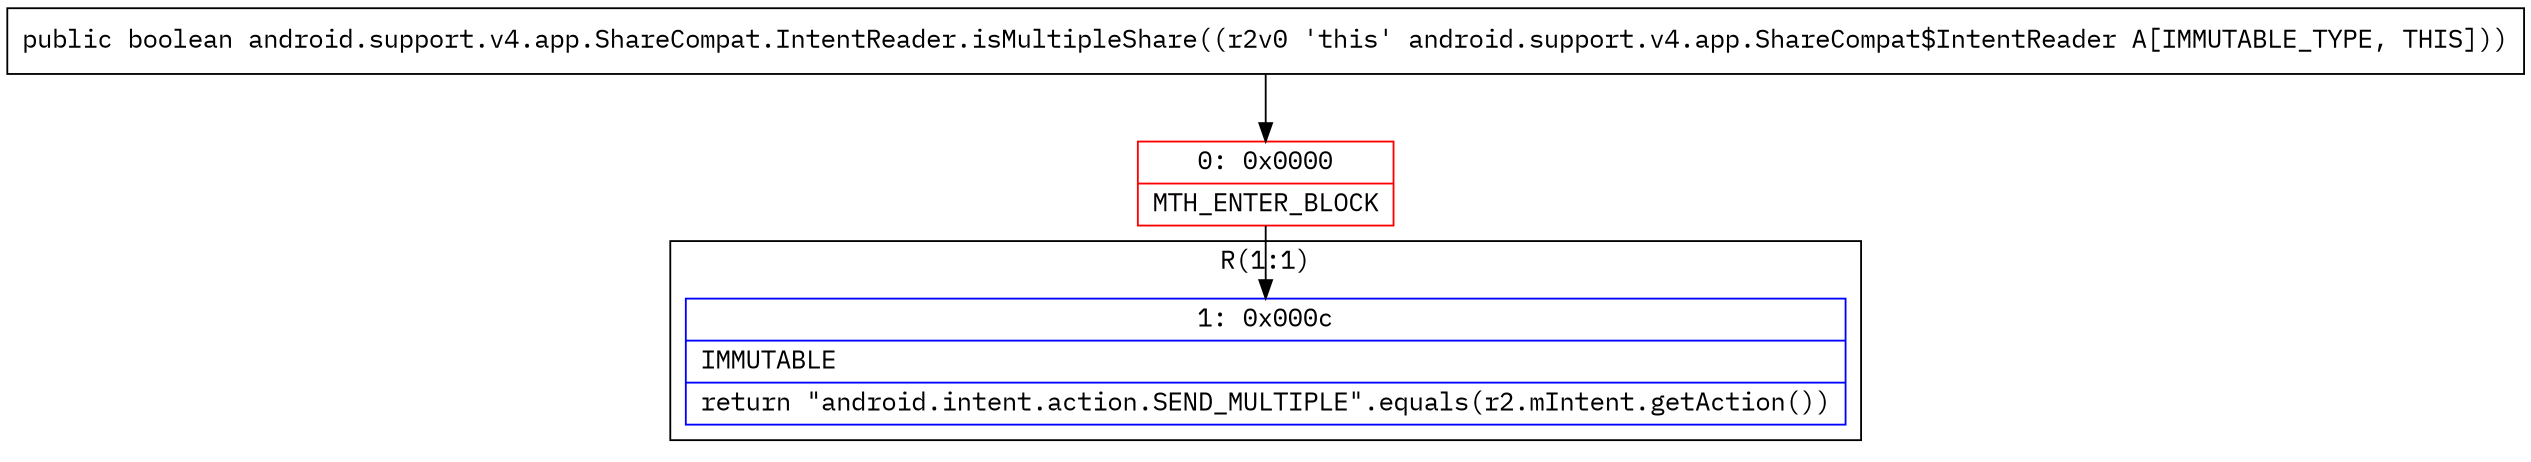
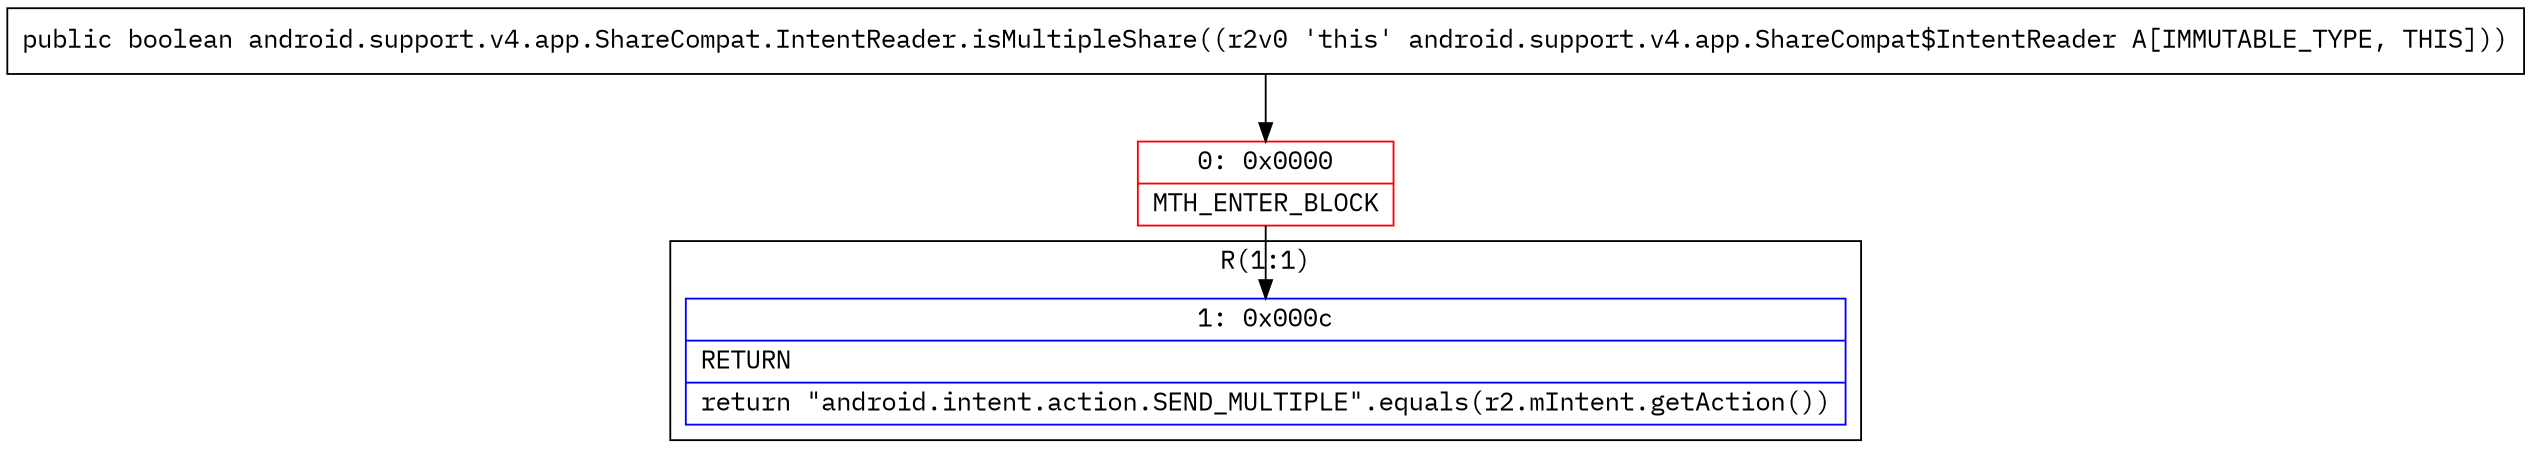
(769, 361) -> (746, 361)
